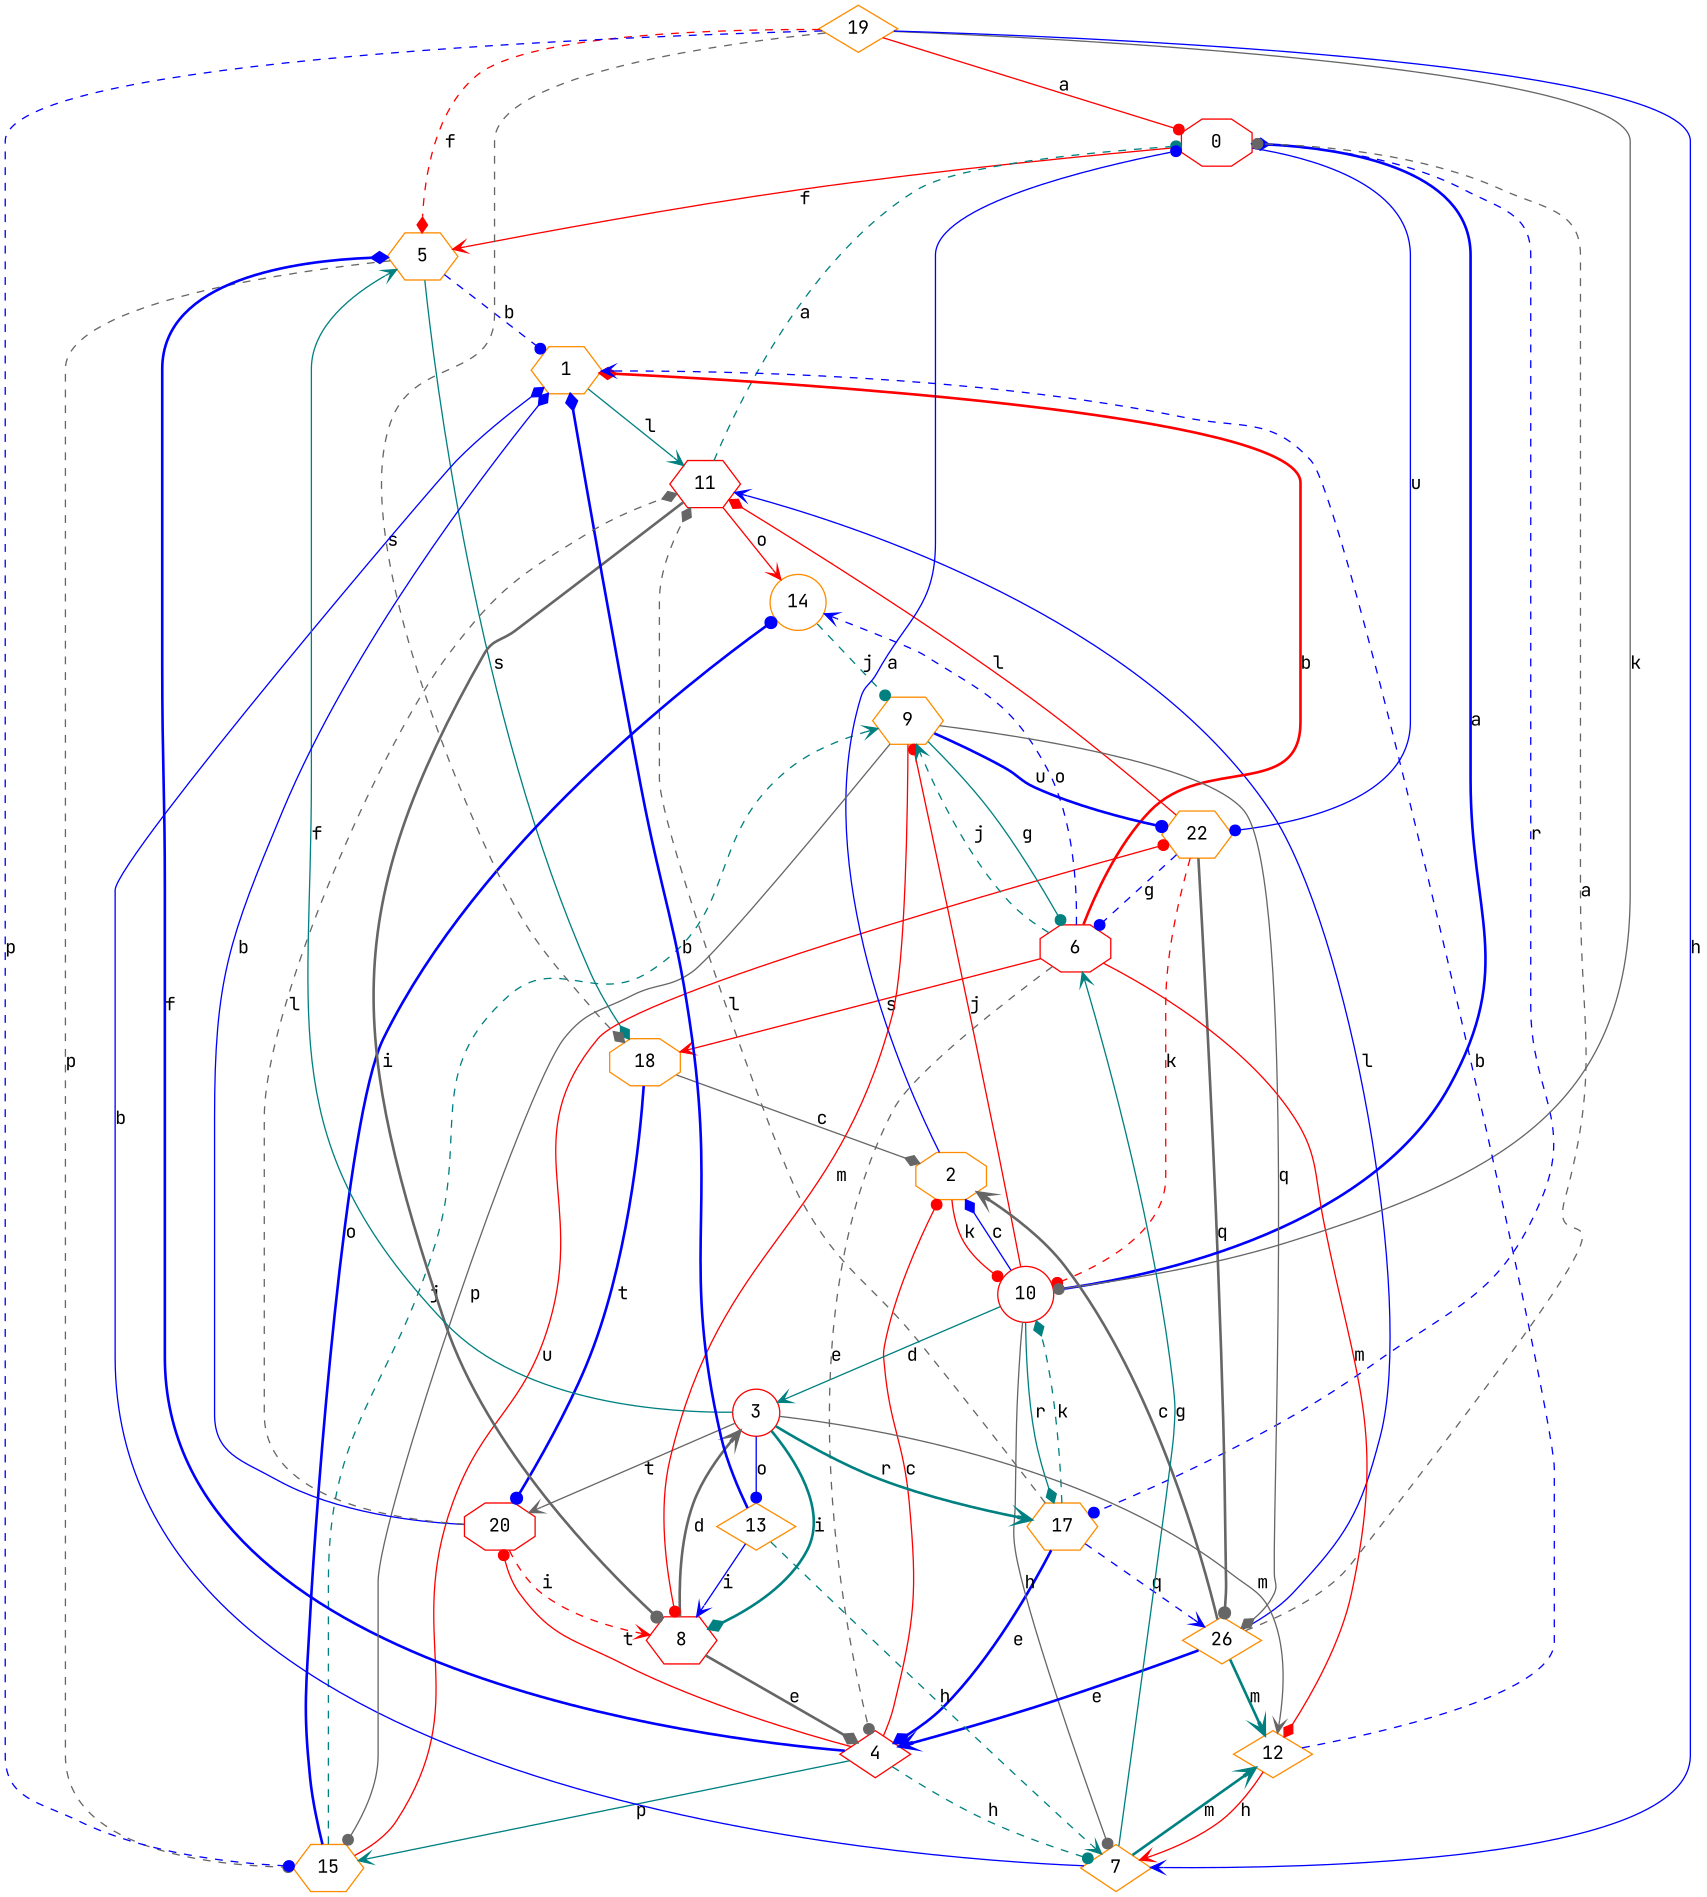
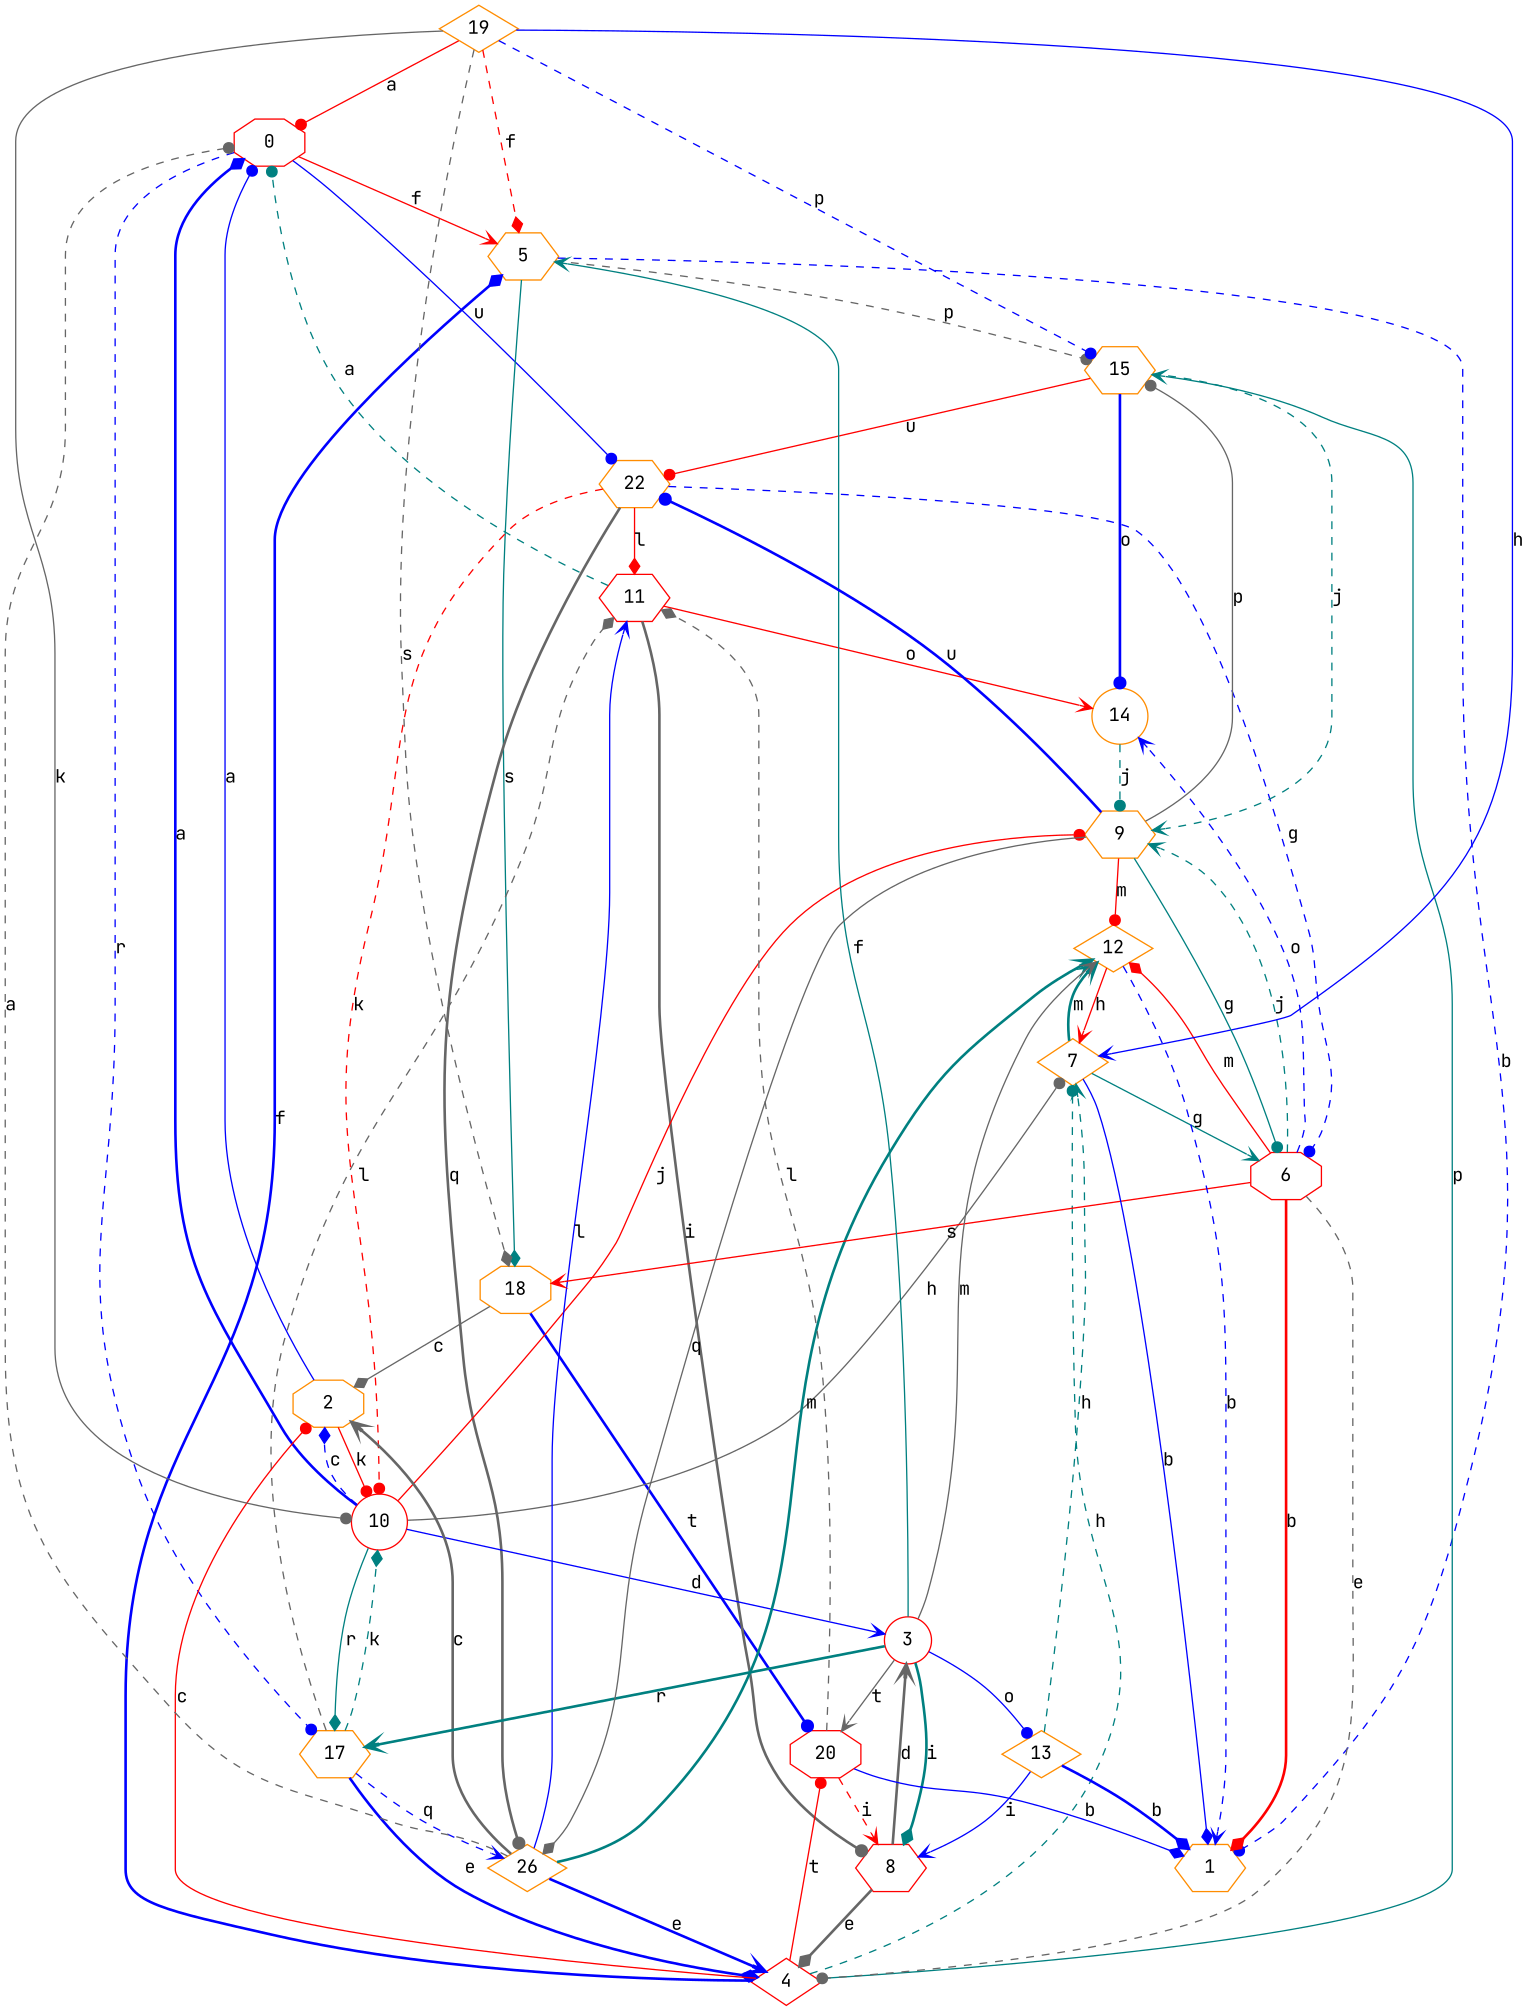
(631, 423) -> none
(815, 1186) -> (1117, 887)
(993, 1242) -> (331, 1473)
(895, 1352) -> (639, 1580)
